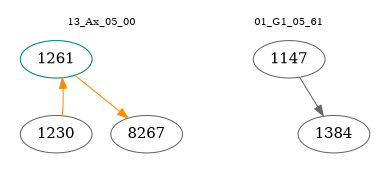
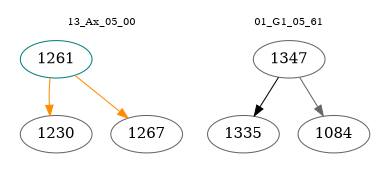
(289, 59) -> (289, 59)
(63, 102) -> (49, 92)
(147, 134) -> (147, 134)
none -> (243, 134)
(334, 134) -> (334, 134)
